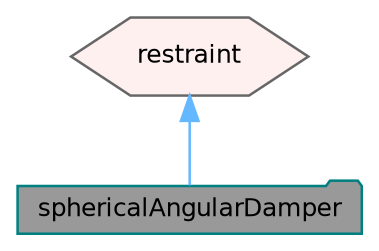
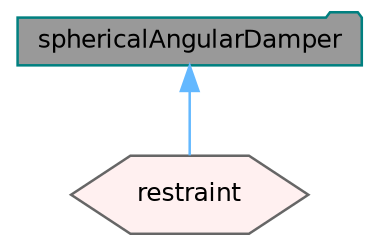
(190, 153) -> (190, 123)
